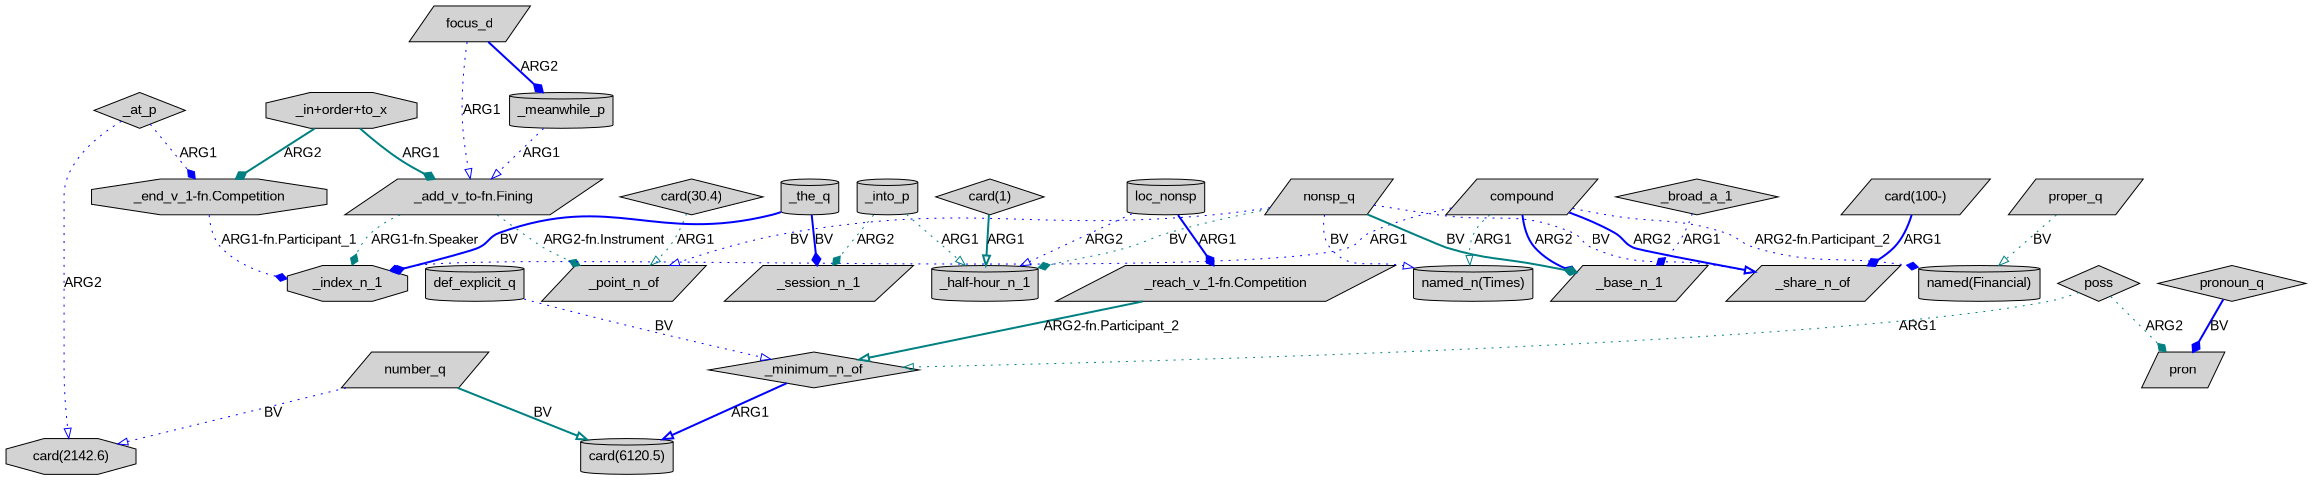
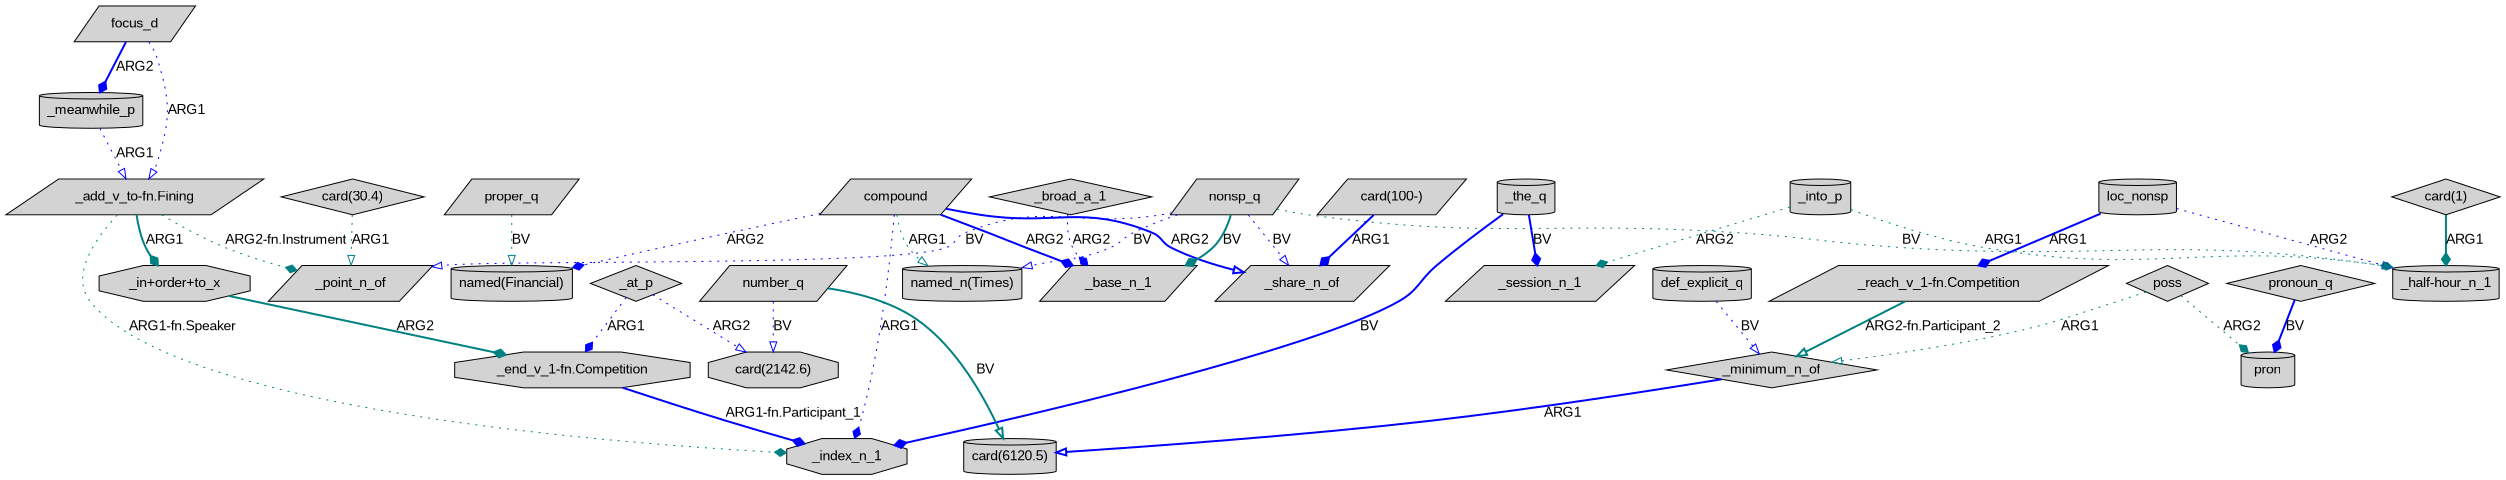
(390, 153) -> (141, 236)
(988, 235) -> (2446, 234)
(1702, 240) -> (1092, 240)
(1822, 240) -> (745, 240)
(231, 256) -> (707, 415)
(2183, 370) -> (2268, 370)
